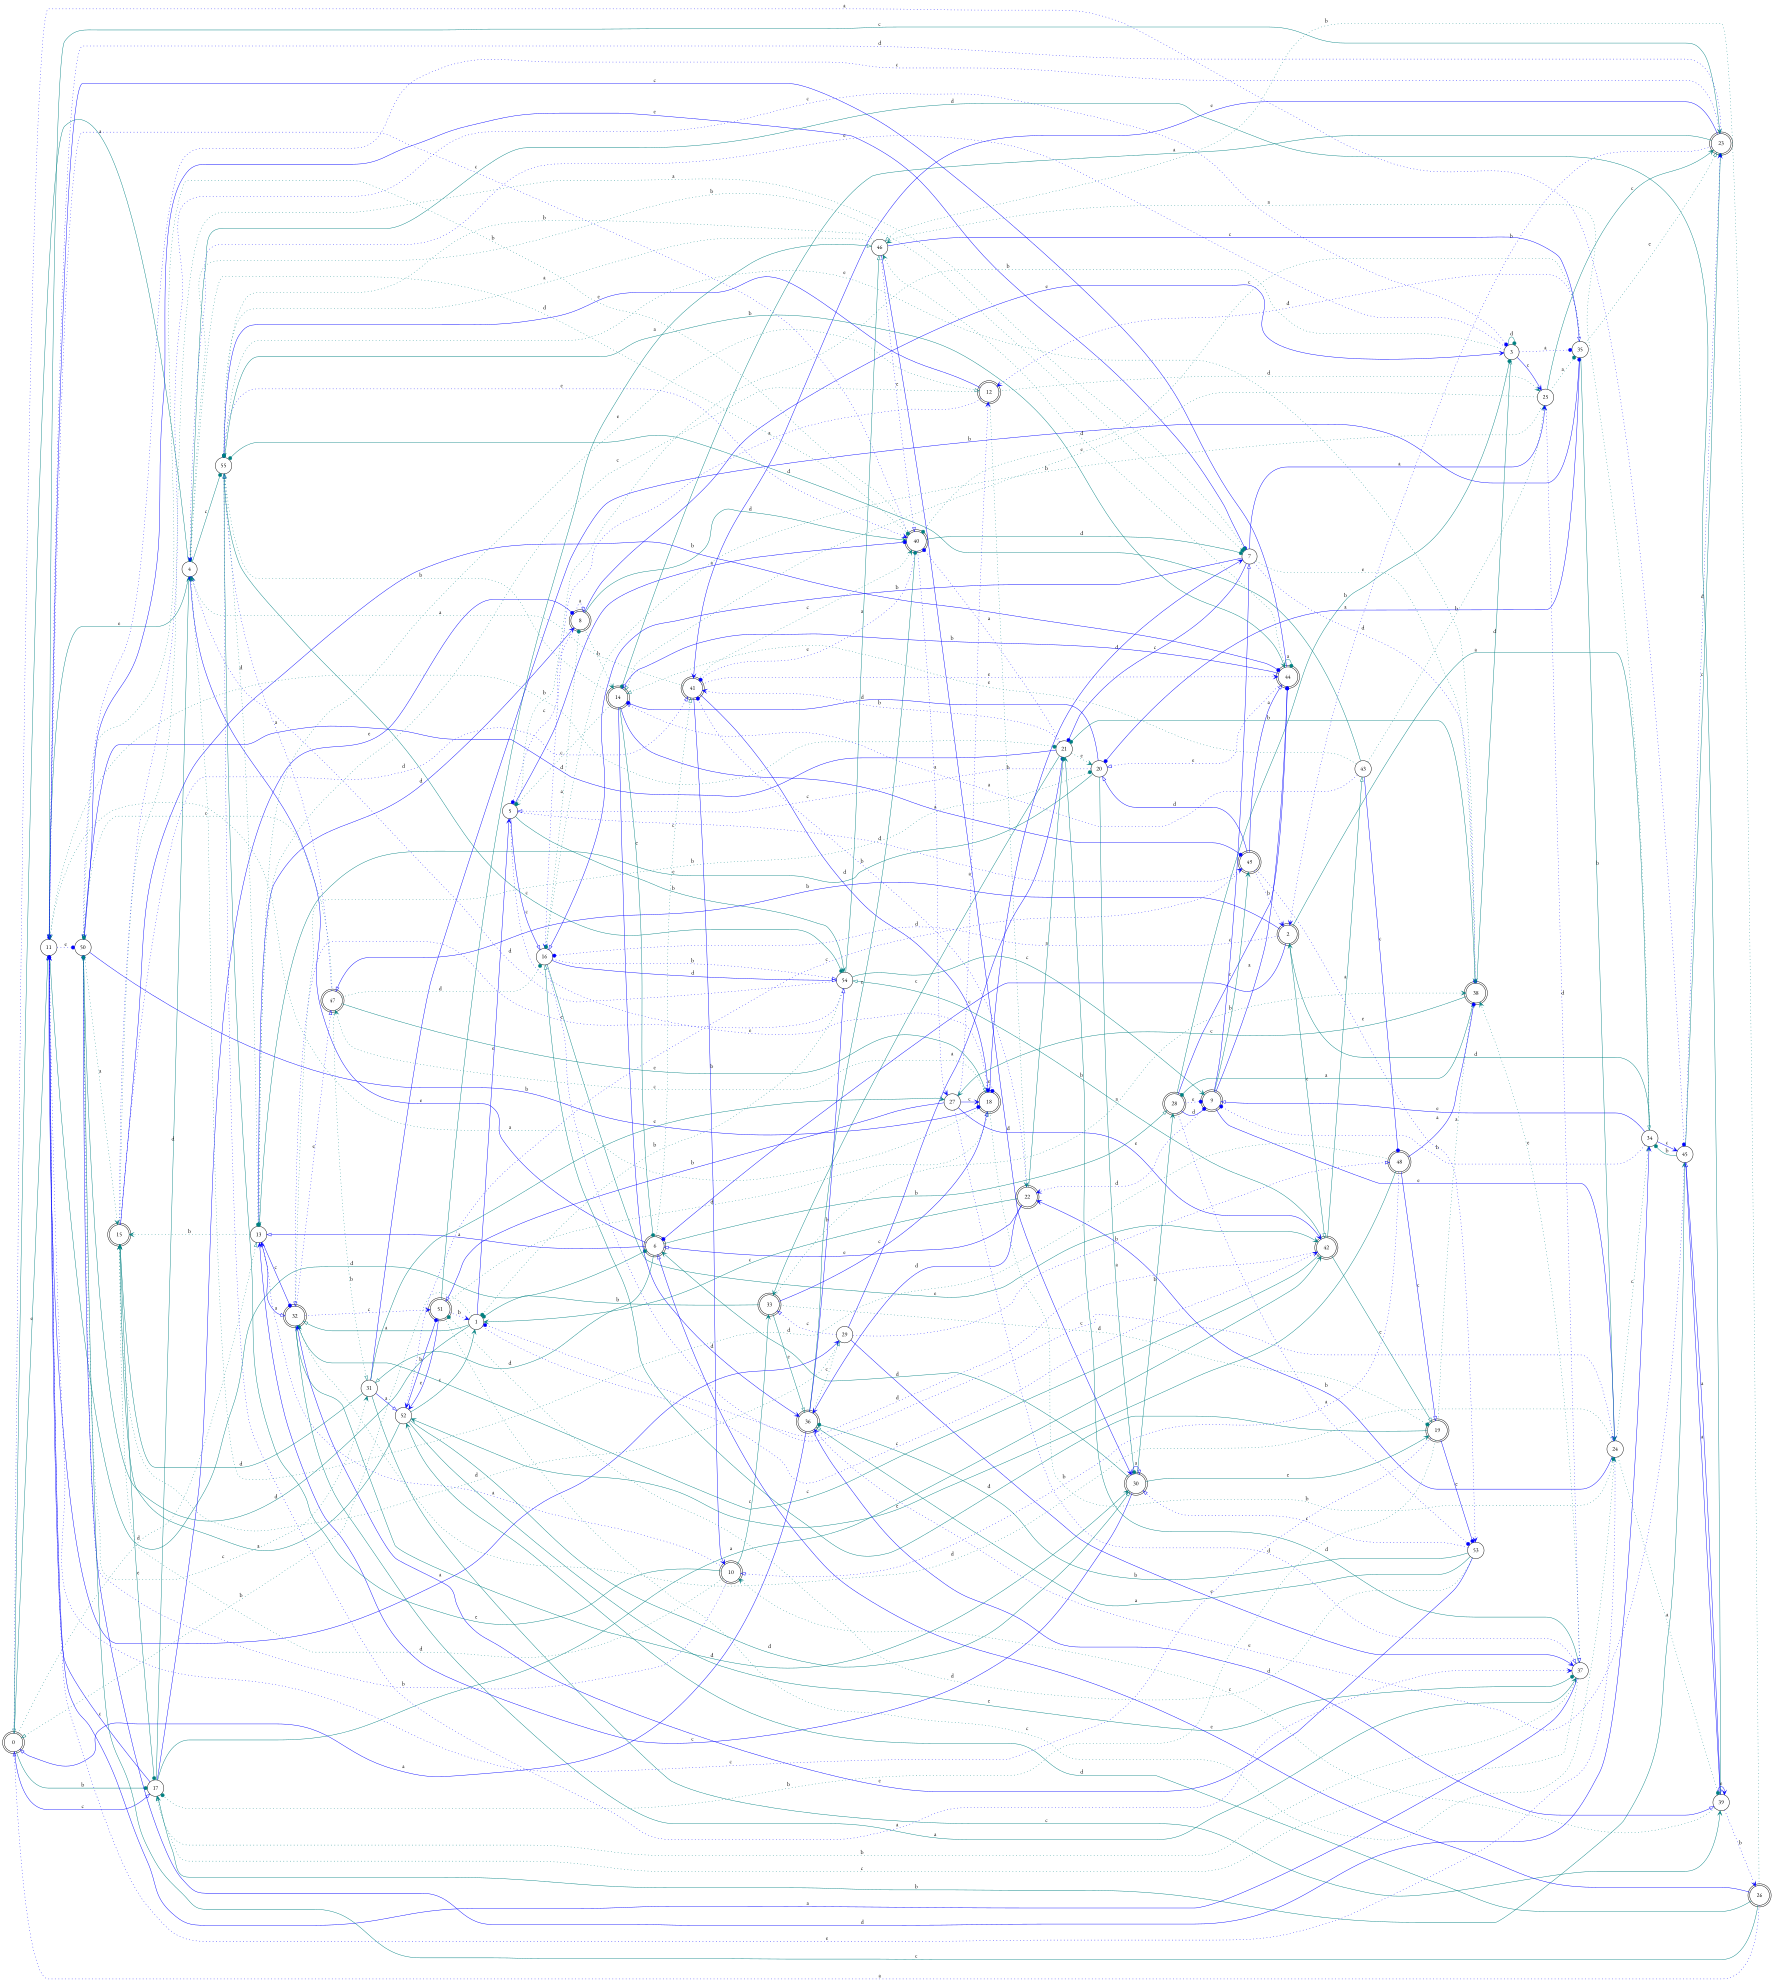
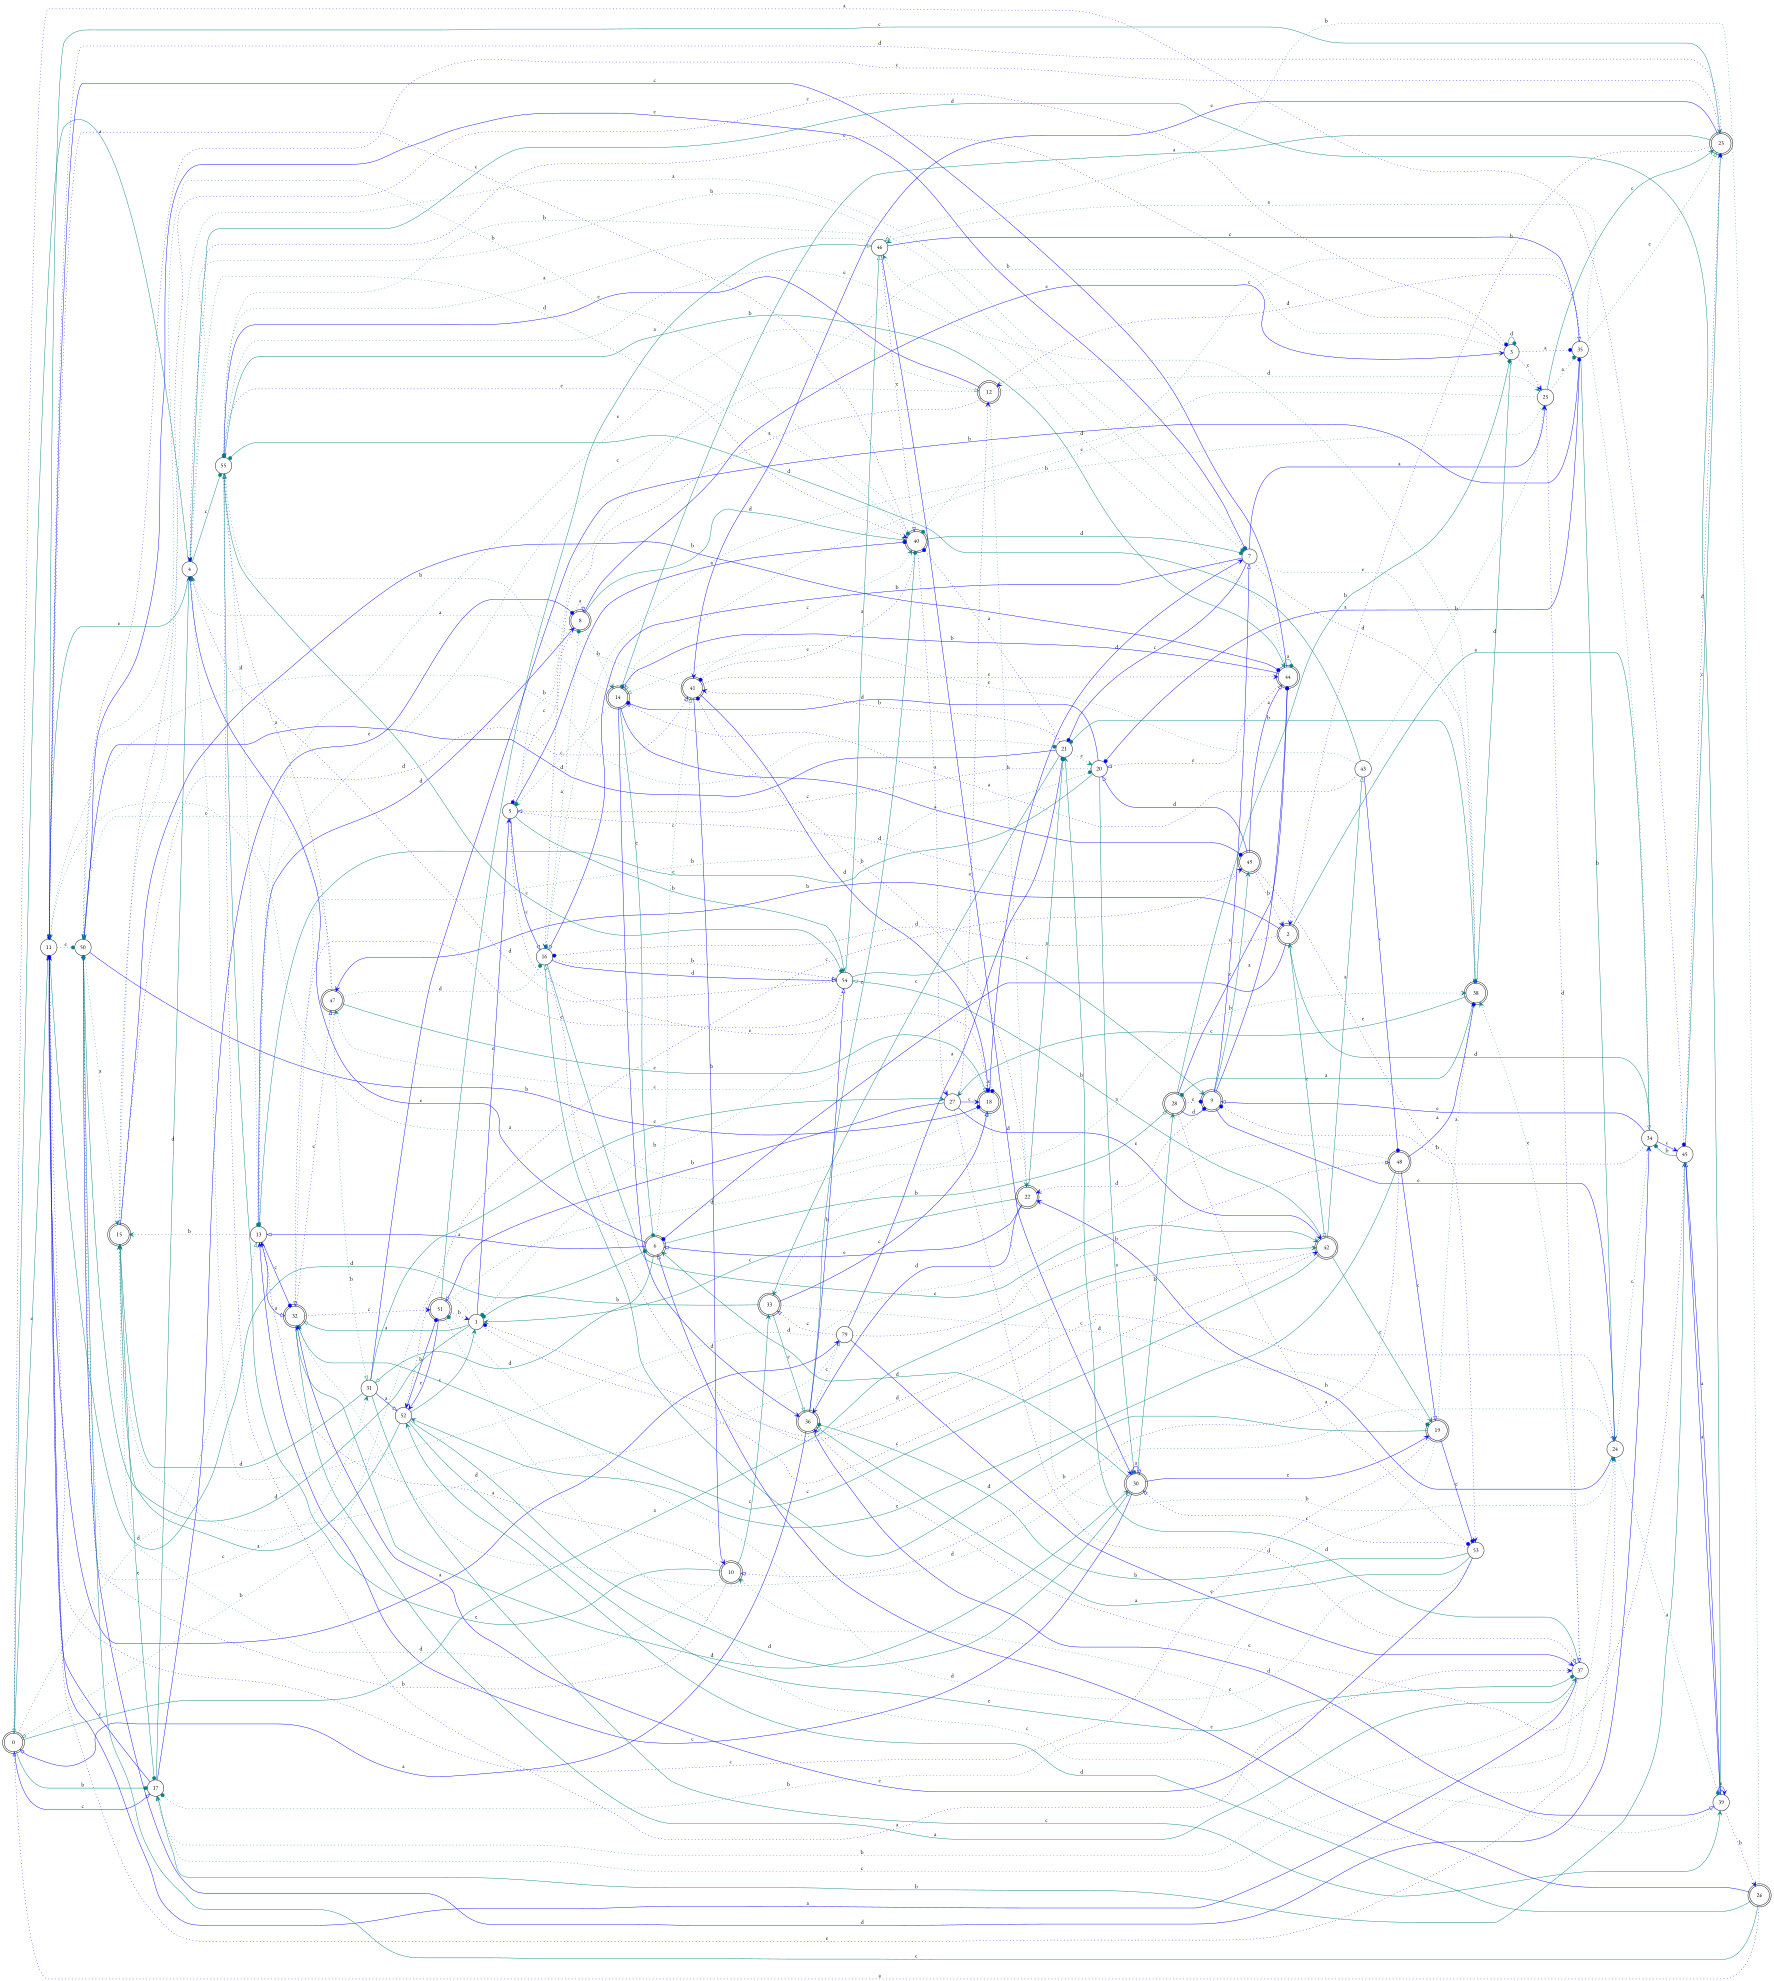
(1529, 371) -> (1529, 371)
(802, 892) -> (802, 892)
(64, 947) -> (64, 947)
(1378, 1333) -> (1378, 1333)
(845, 1335) -> (845, 1335)
(1289, 1478) -> (1289, 1478)
(775, 1544) -> (669, 1510)
